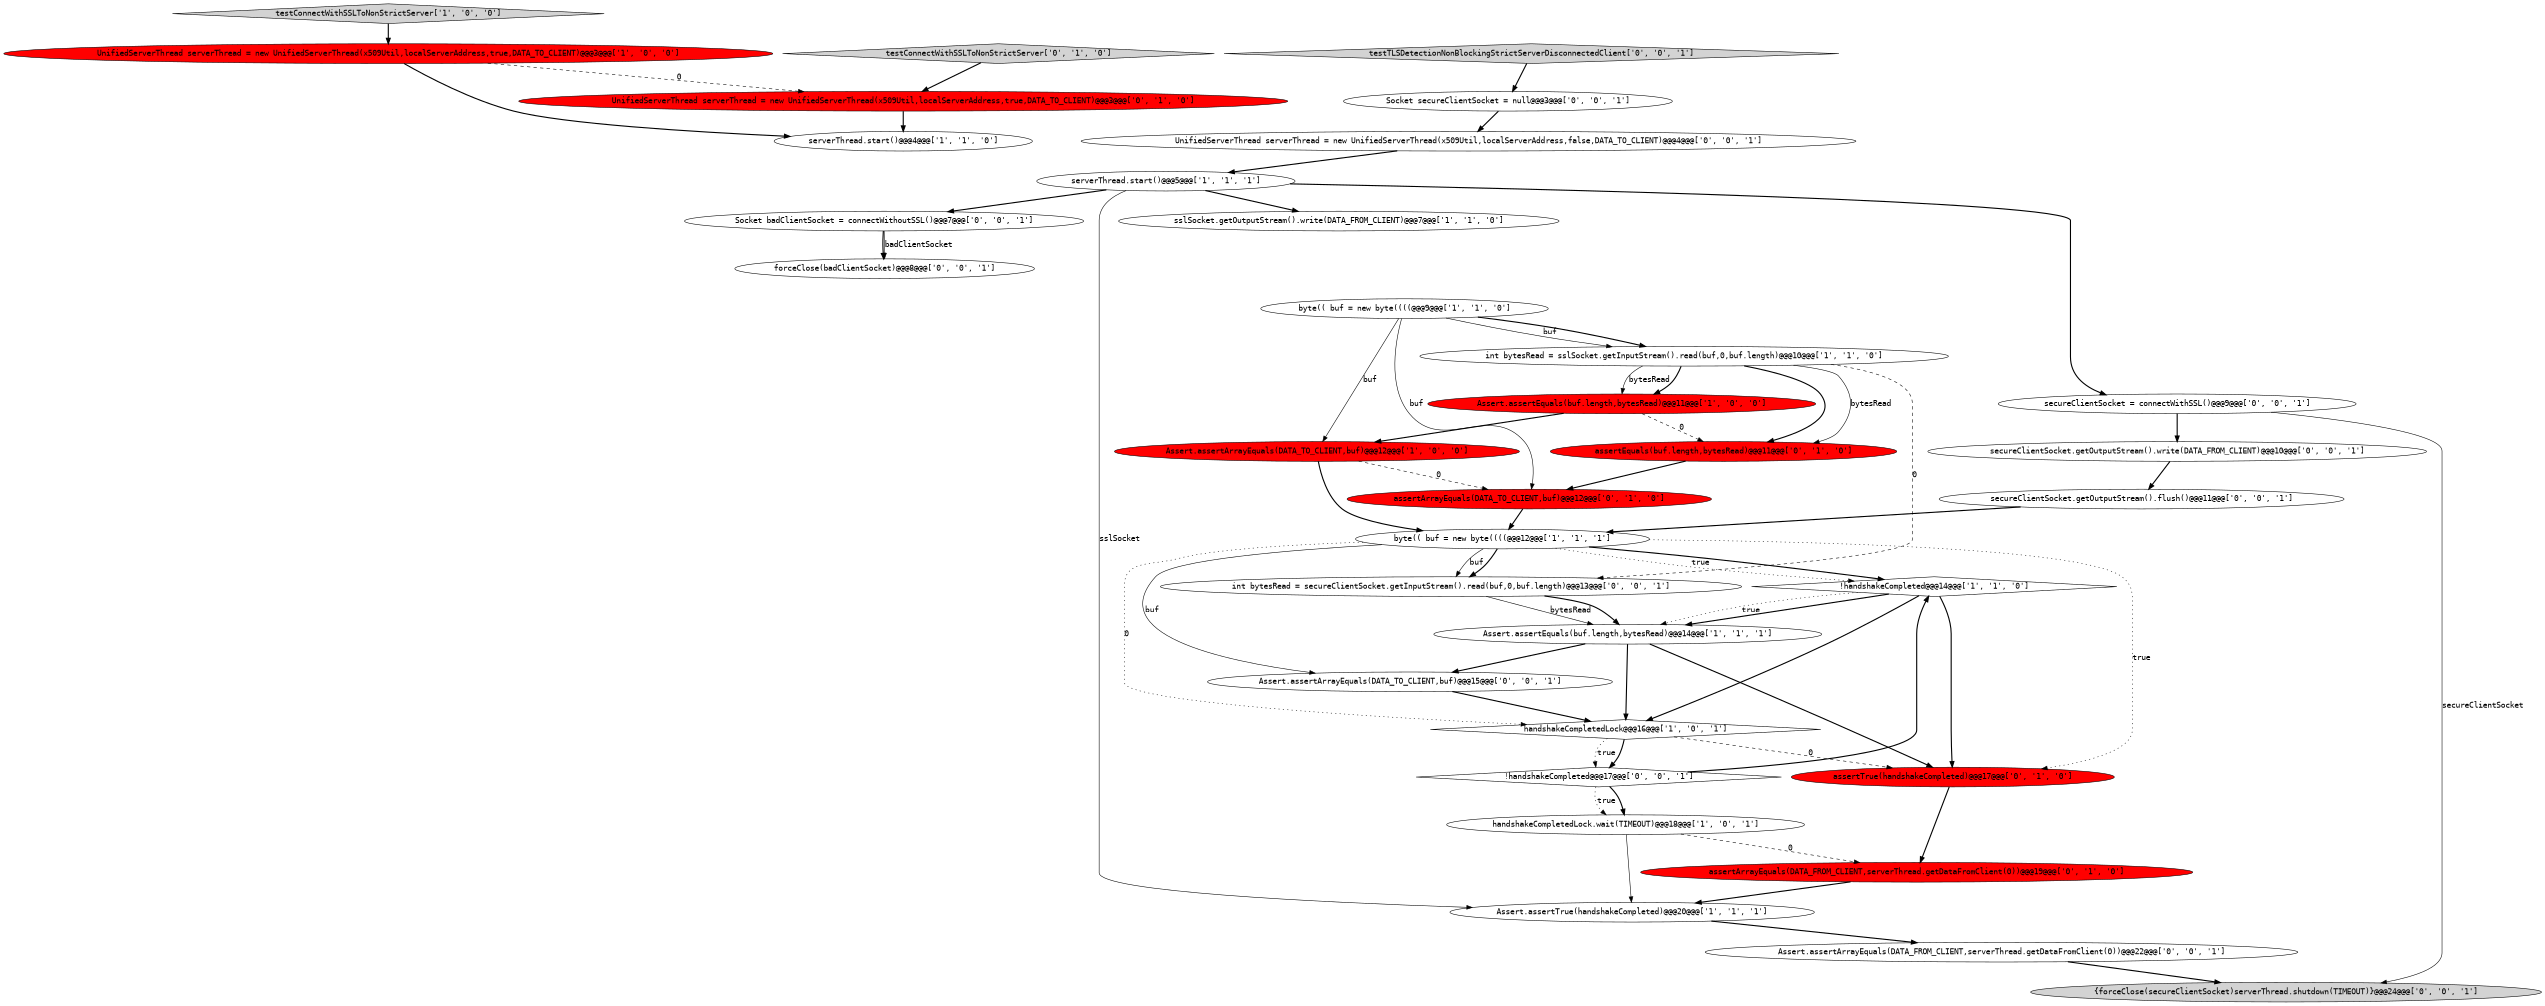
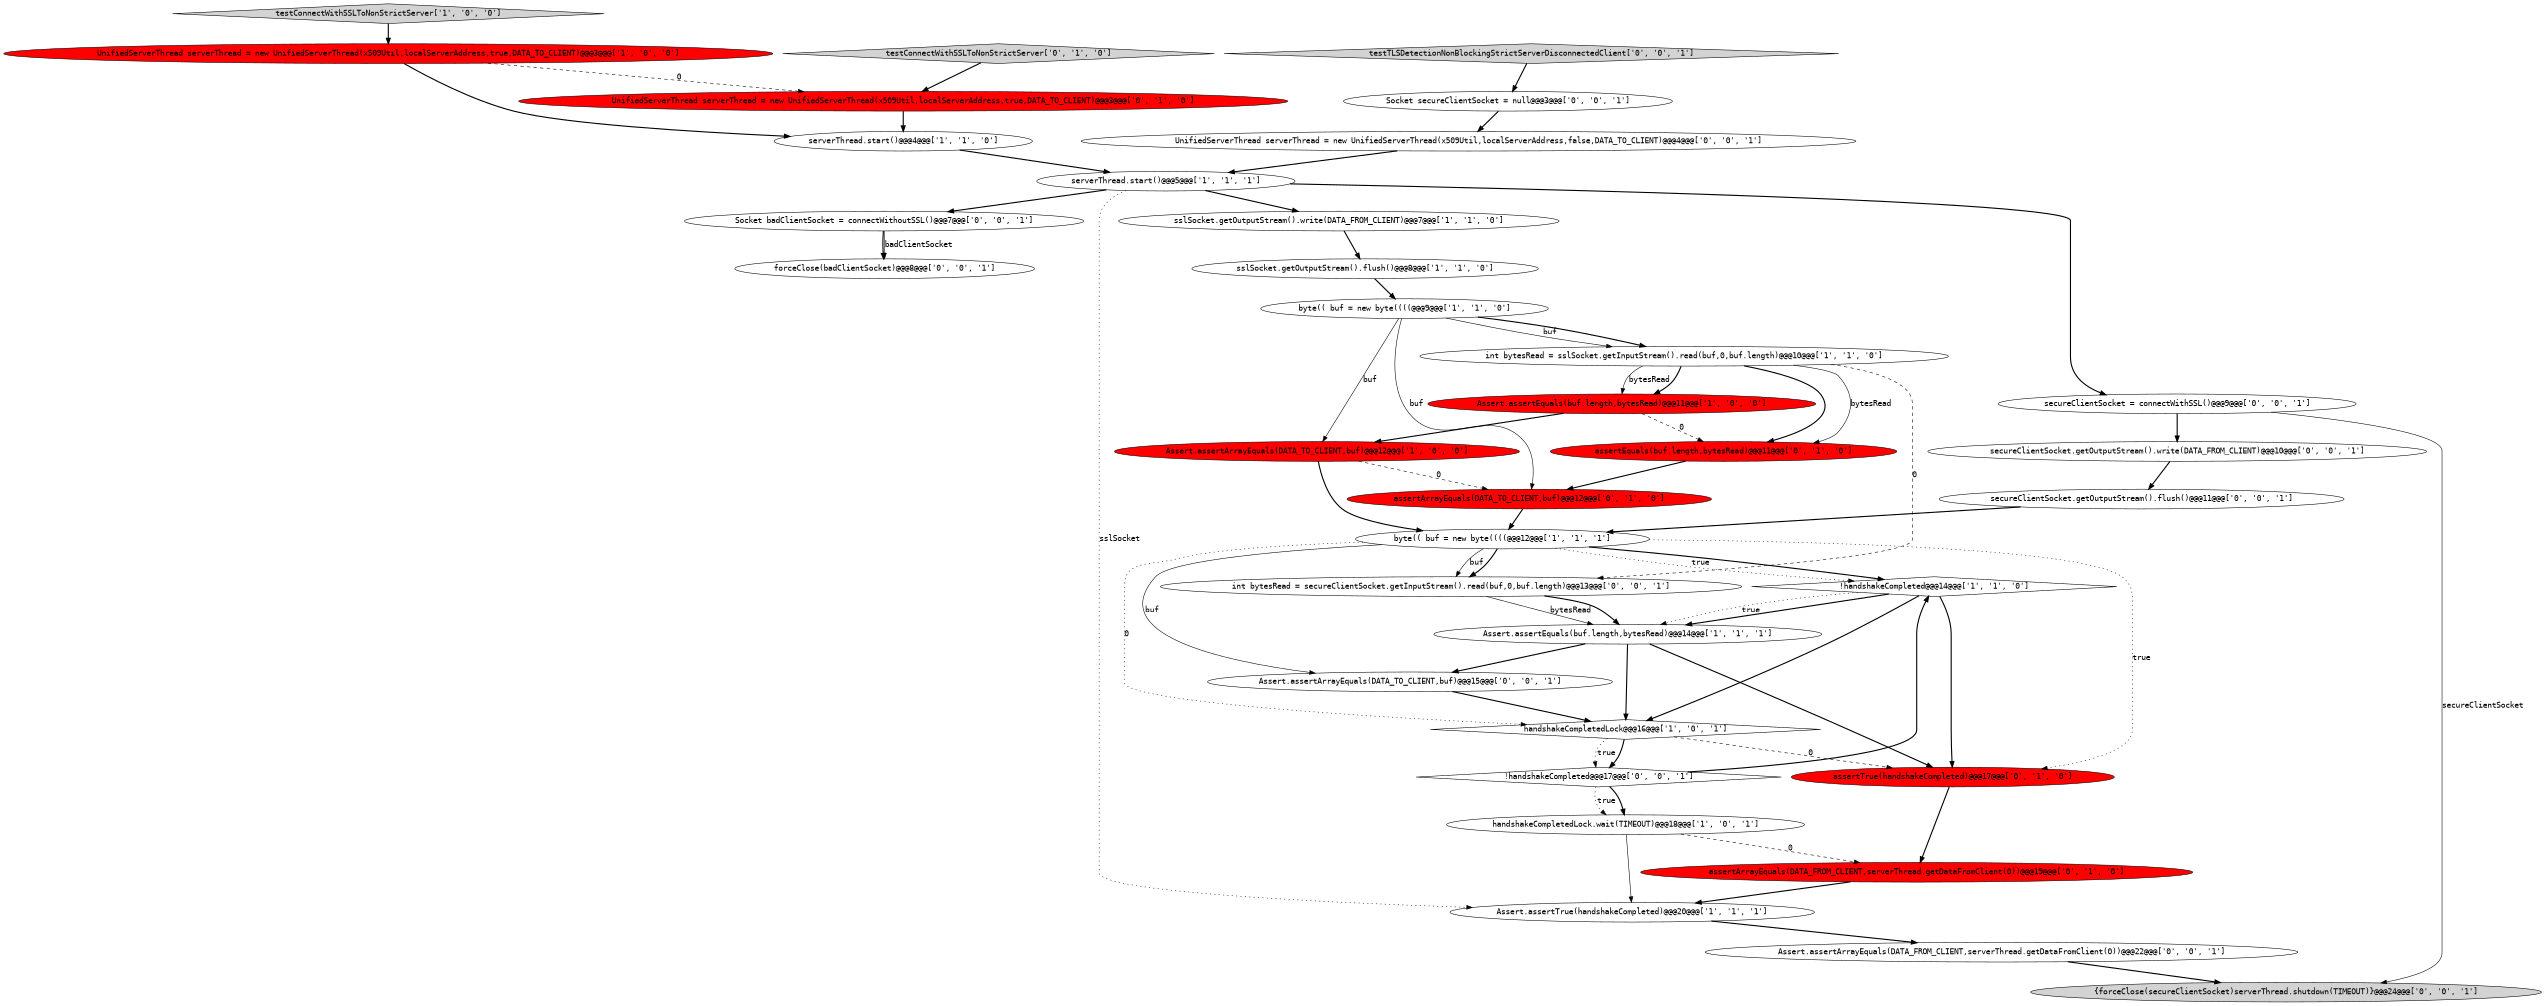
none -> (1032, 161)
none -> (1365, 269)
(1099, 711) -> (1099, 711)
